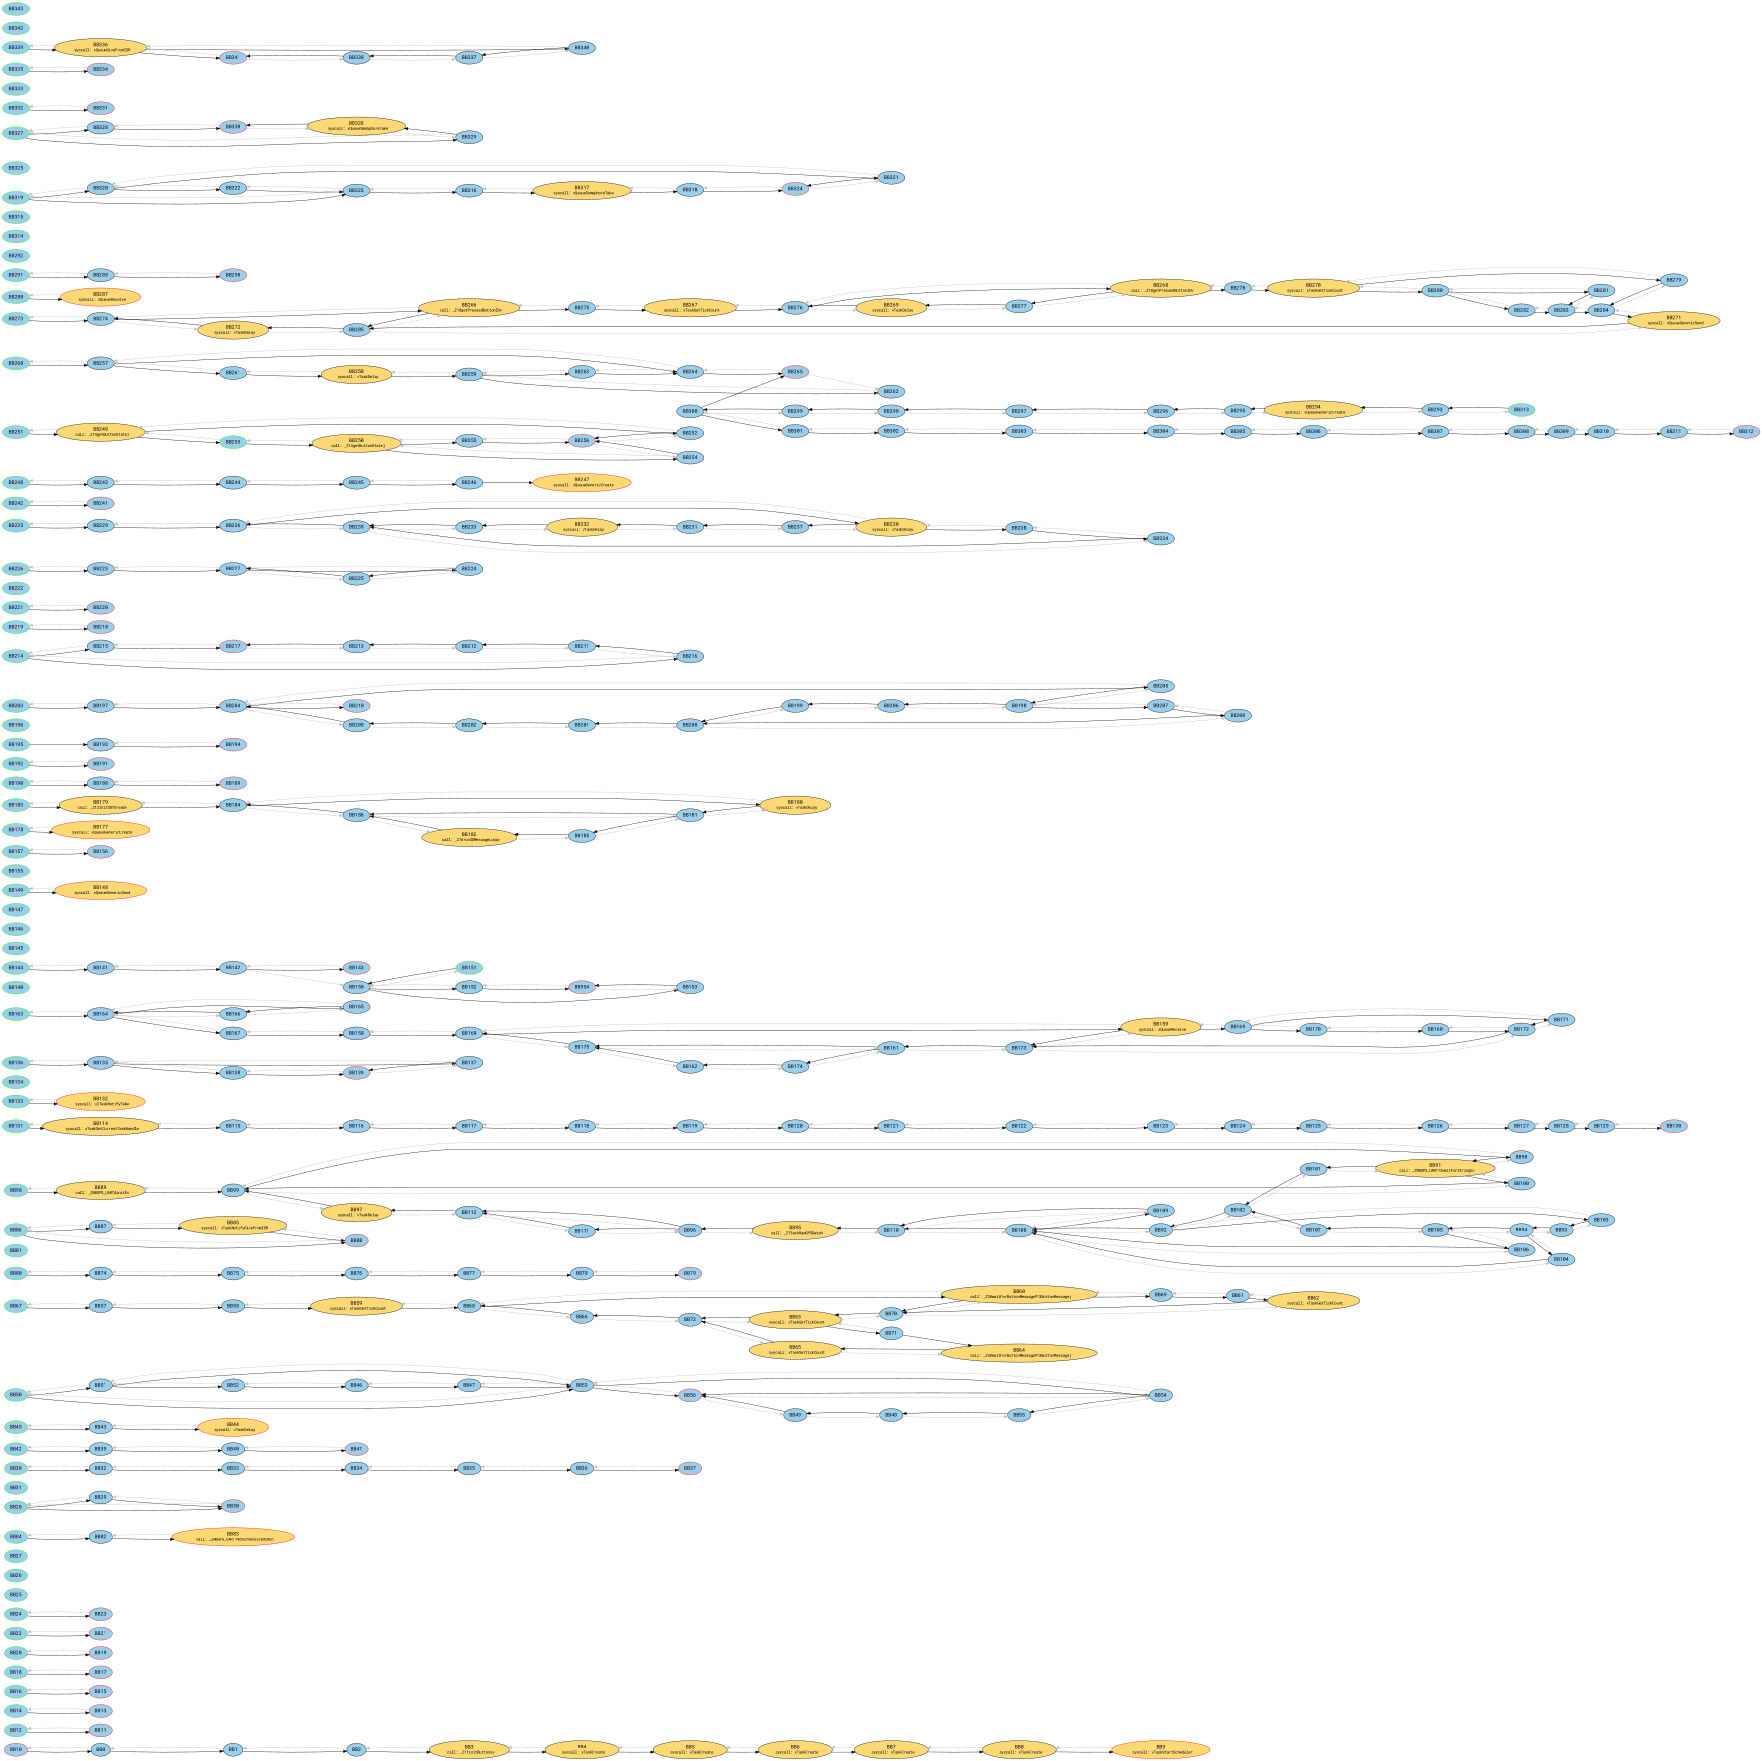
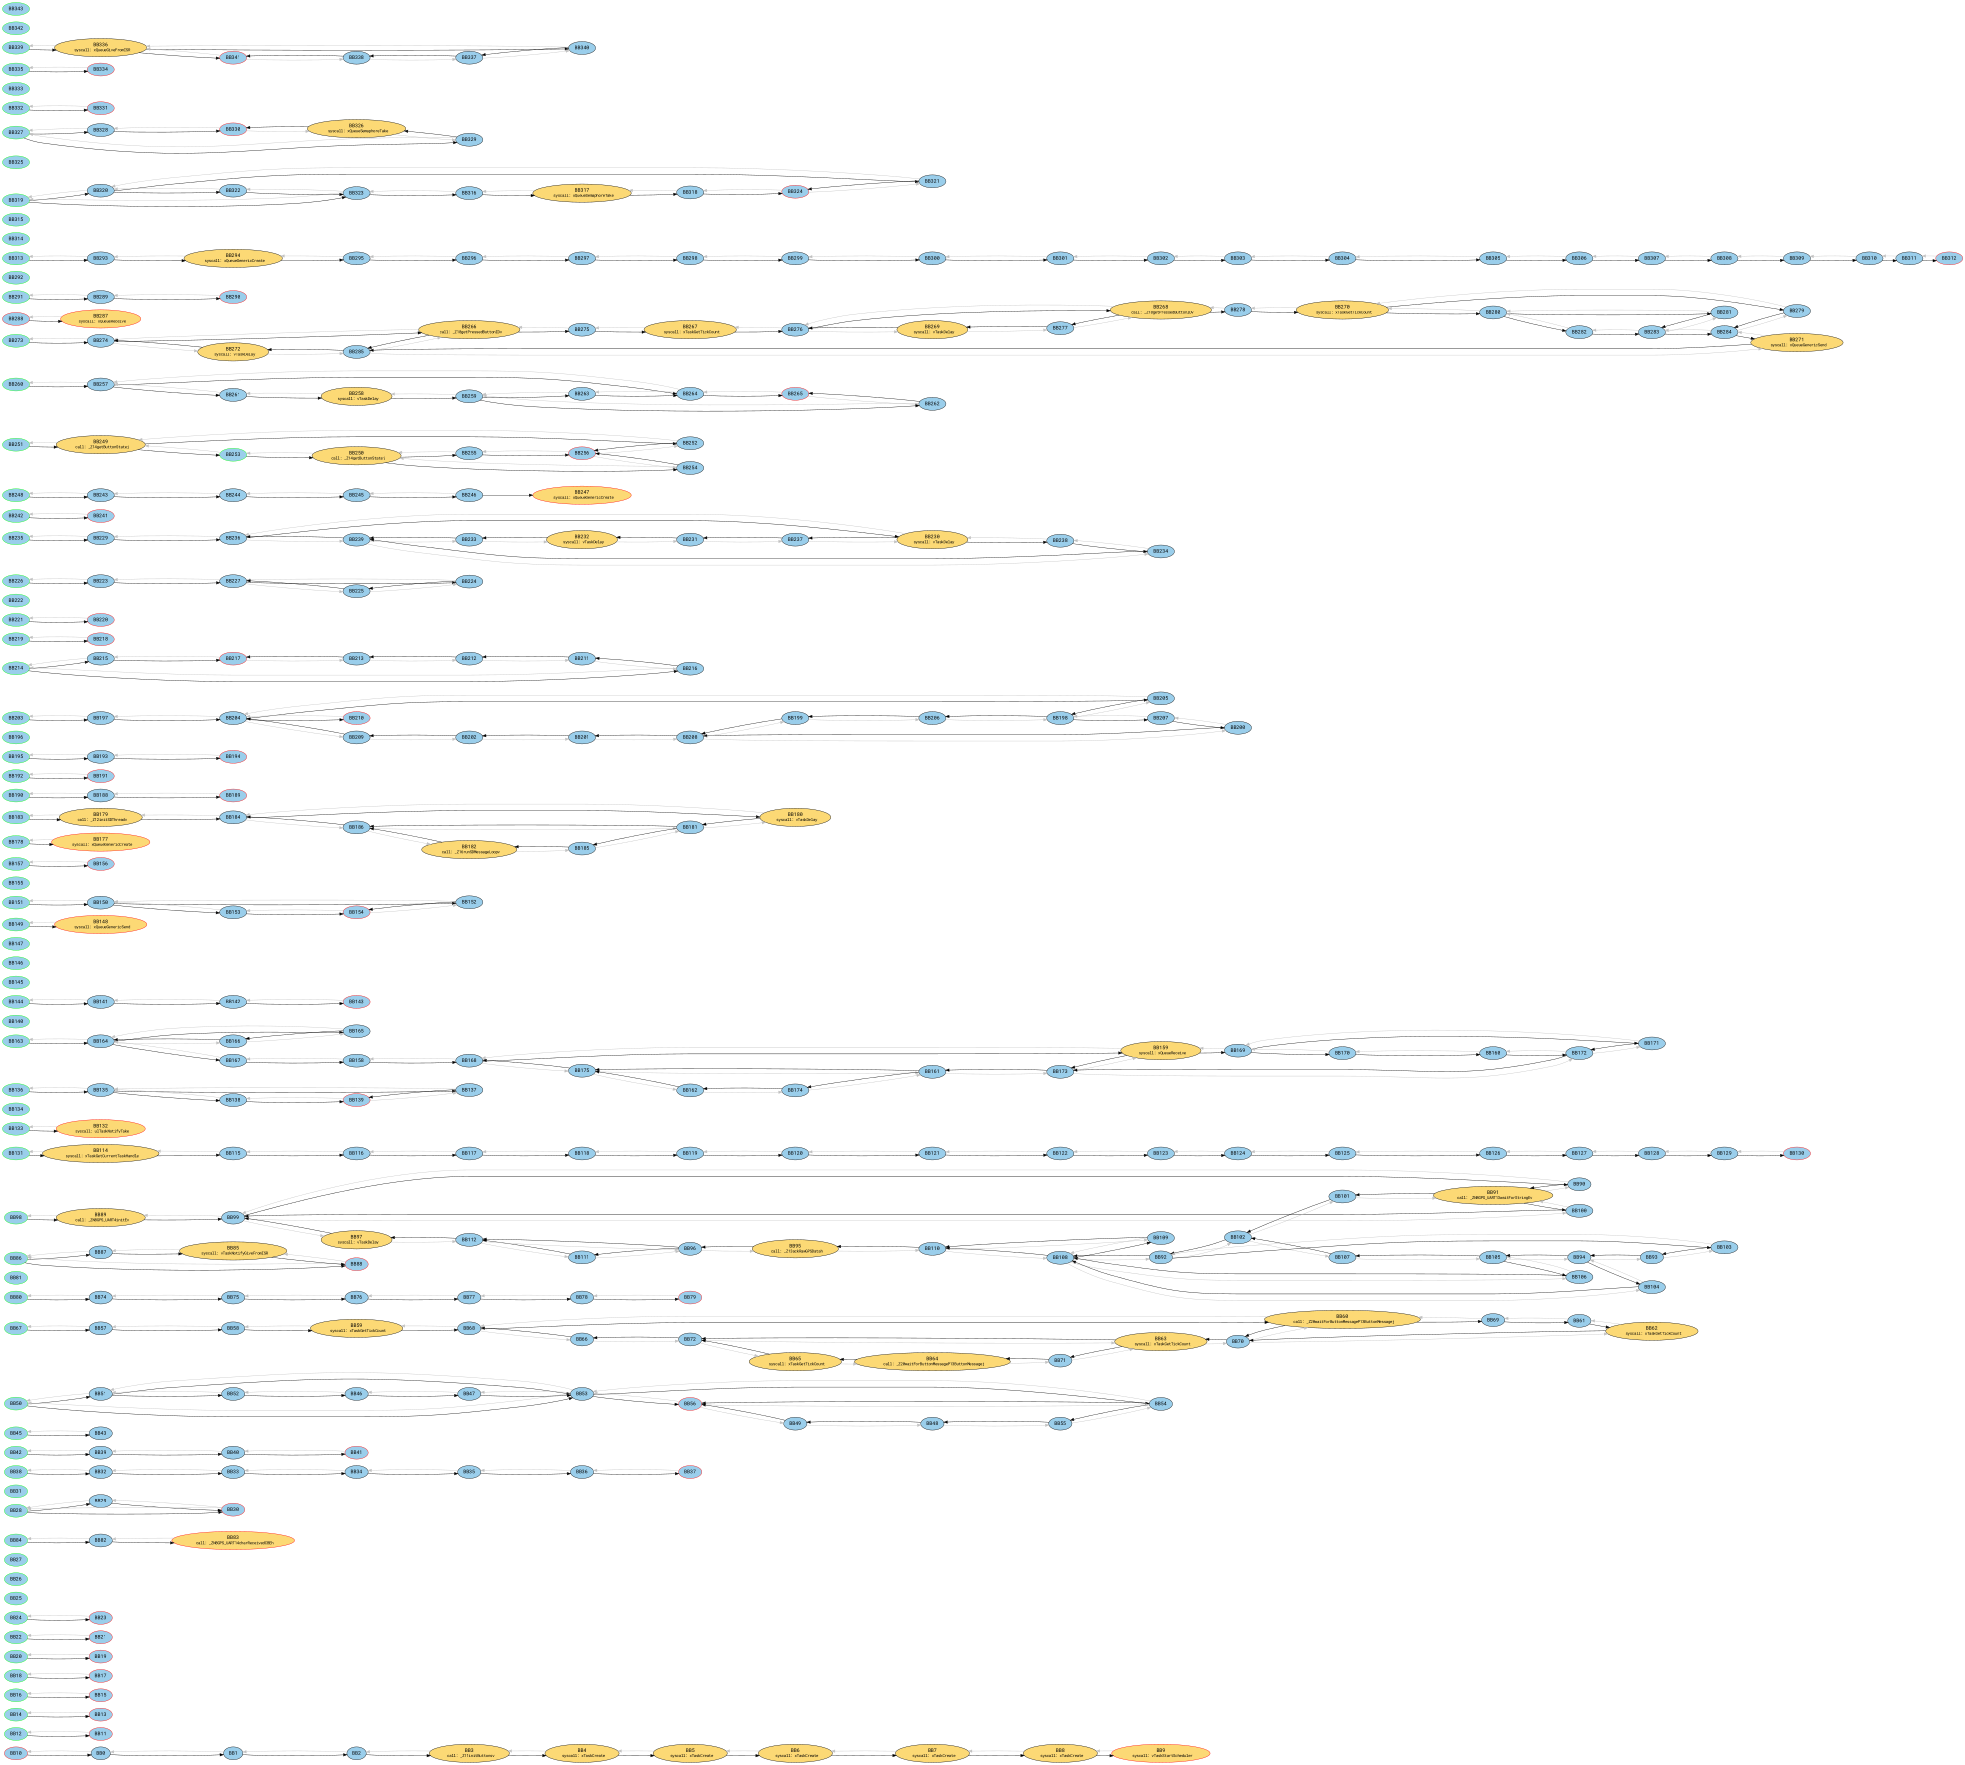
(16, 297) -> (16, 319)
(745, 391) -> (866, 397)
none -> (60, 754)
(293, 977) -> (190, 907)
(582, 987) -> (357, 912)
none -> (1027, 1363)
(233, 1427) -> none
